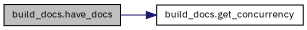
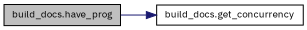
(62, 15) -> (62, 15)
